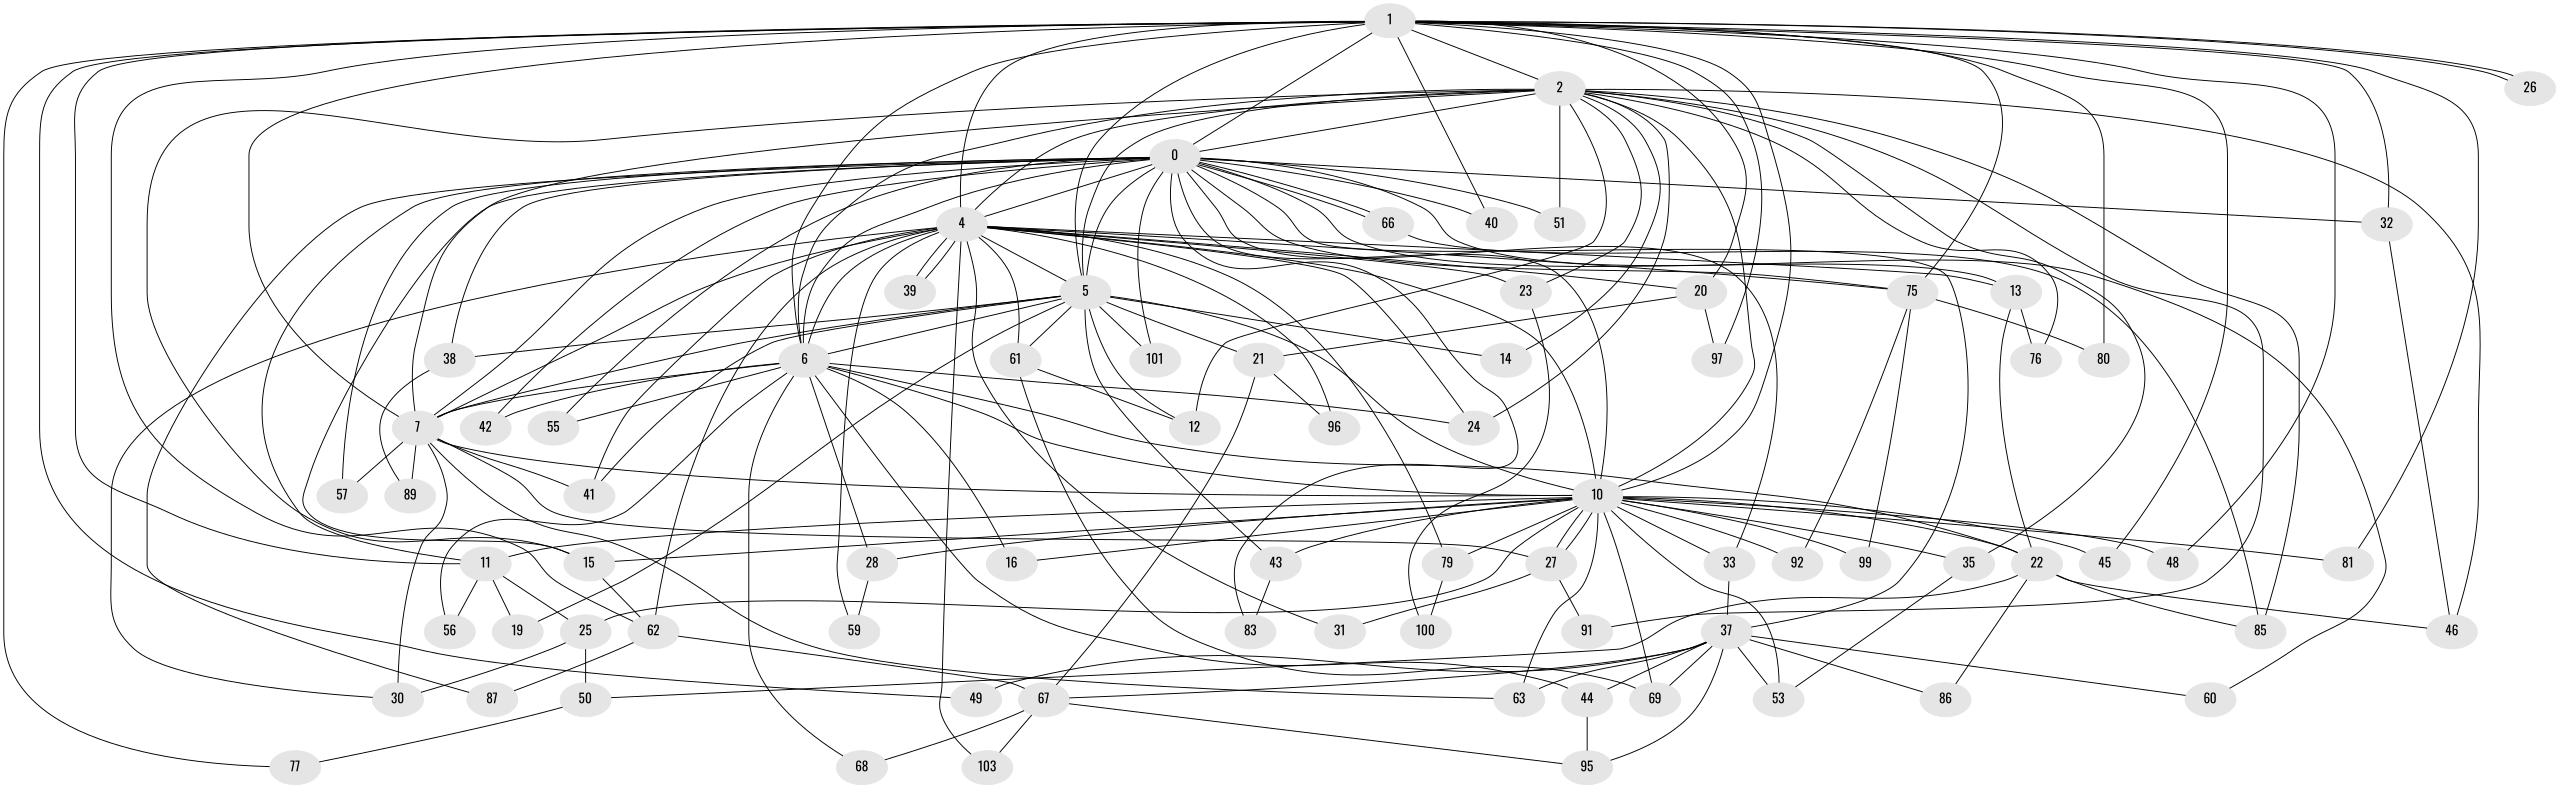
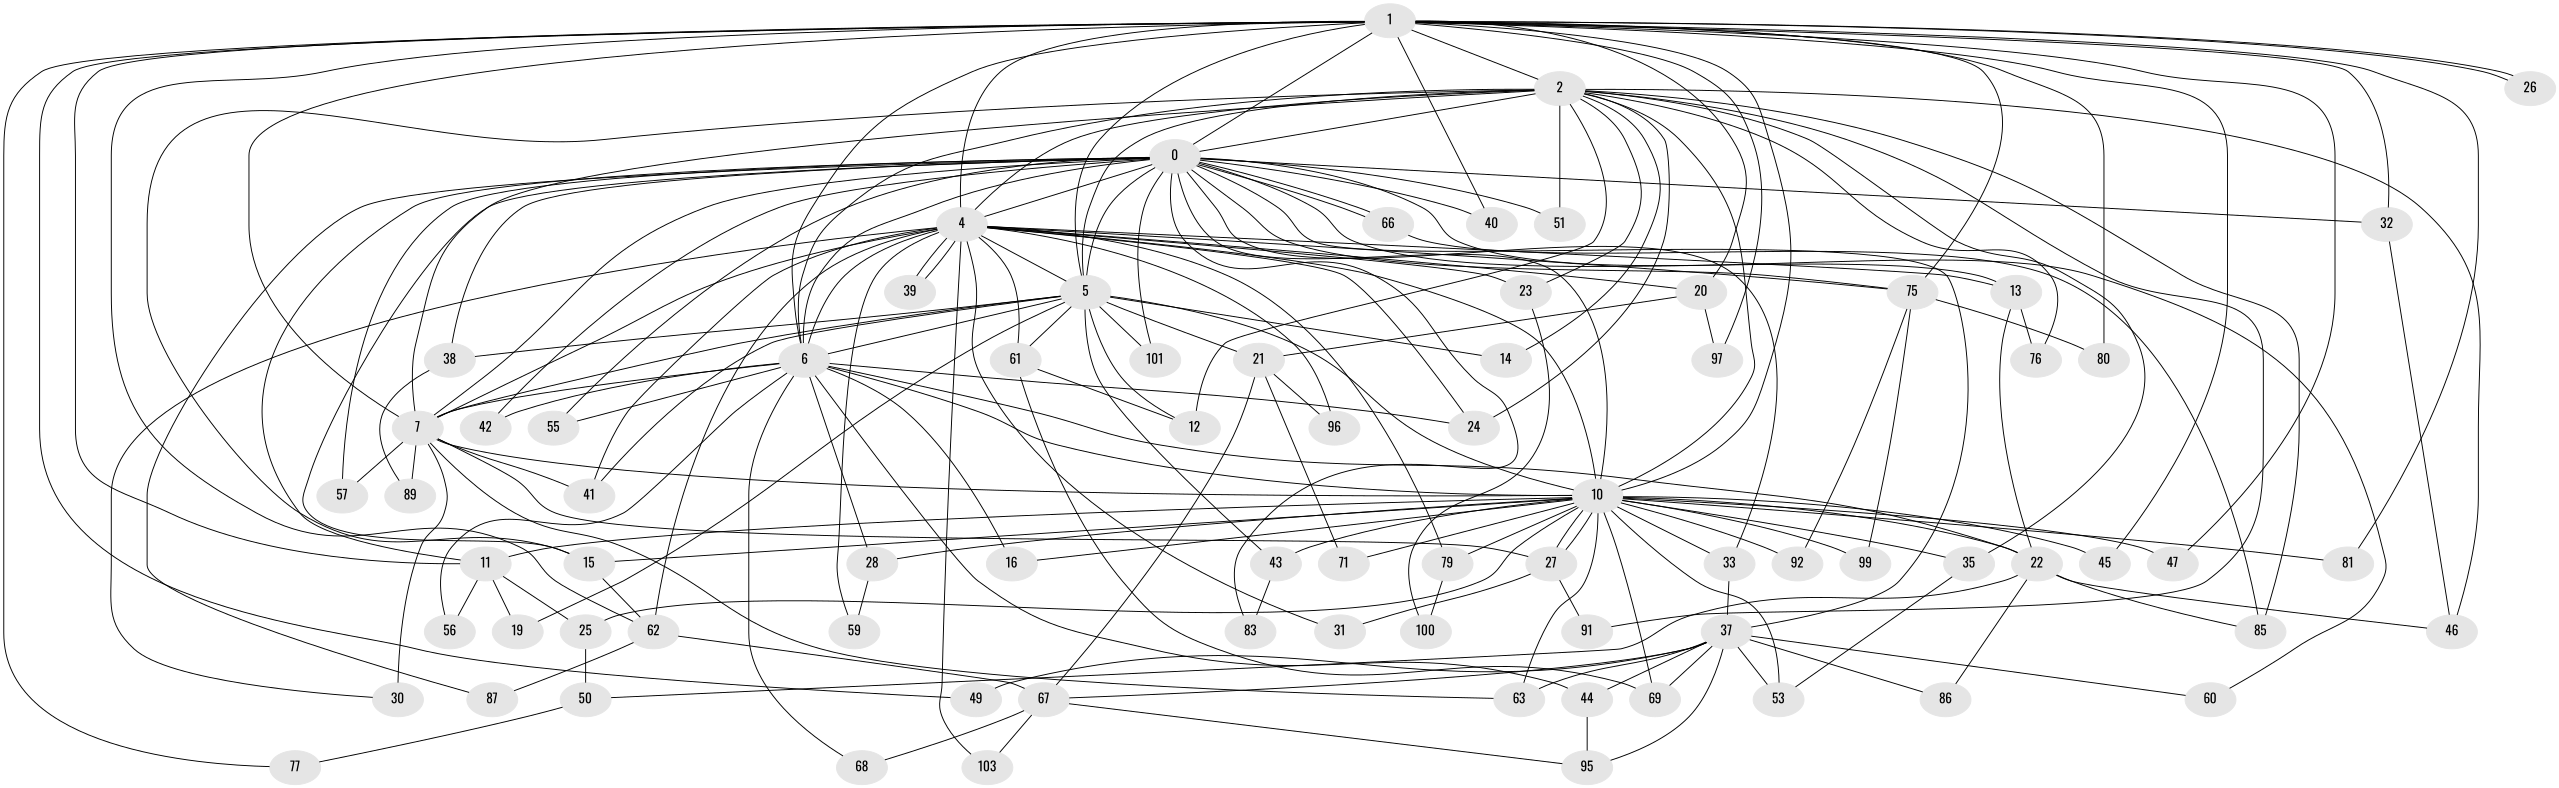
none -> (1344, 564)
(2173, 564) -> (2173, 564)
(494, 670) -> none
